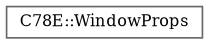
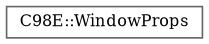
(105, 22) -> (105, 22)
